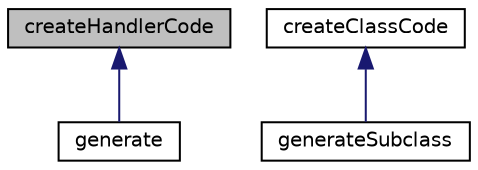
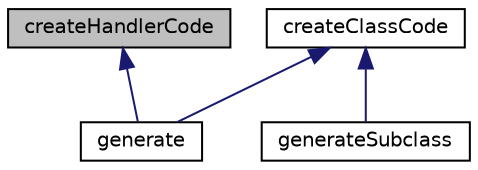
none -> (244, 89)
